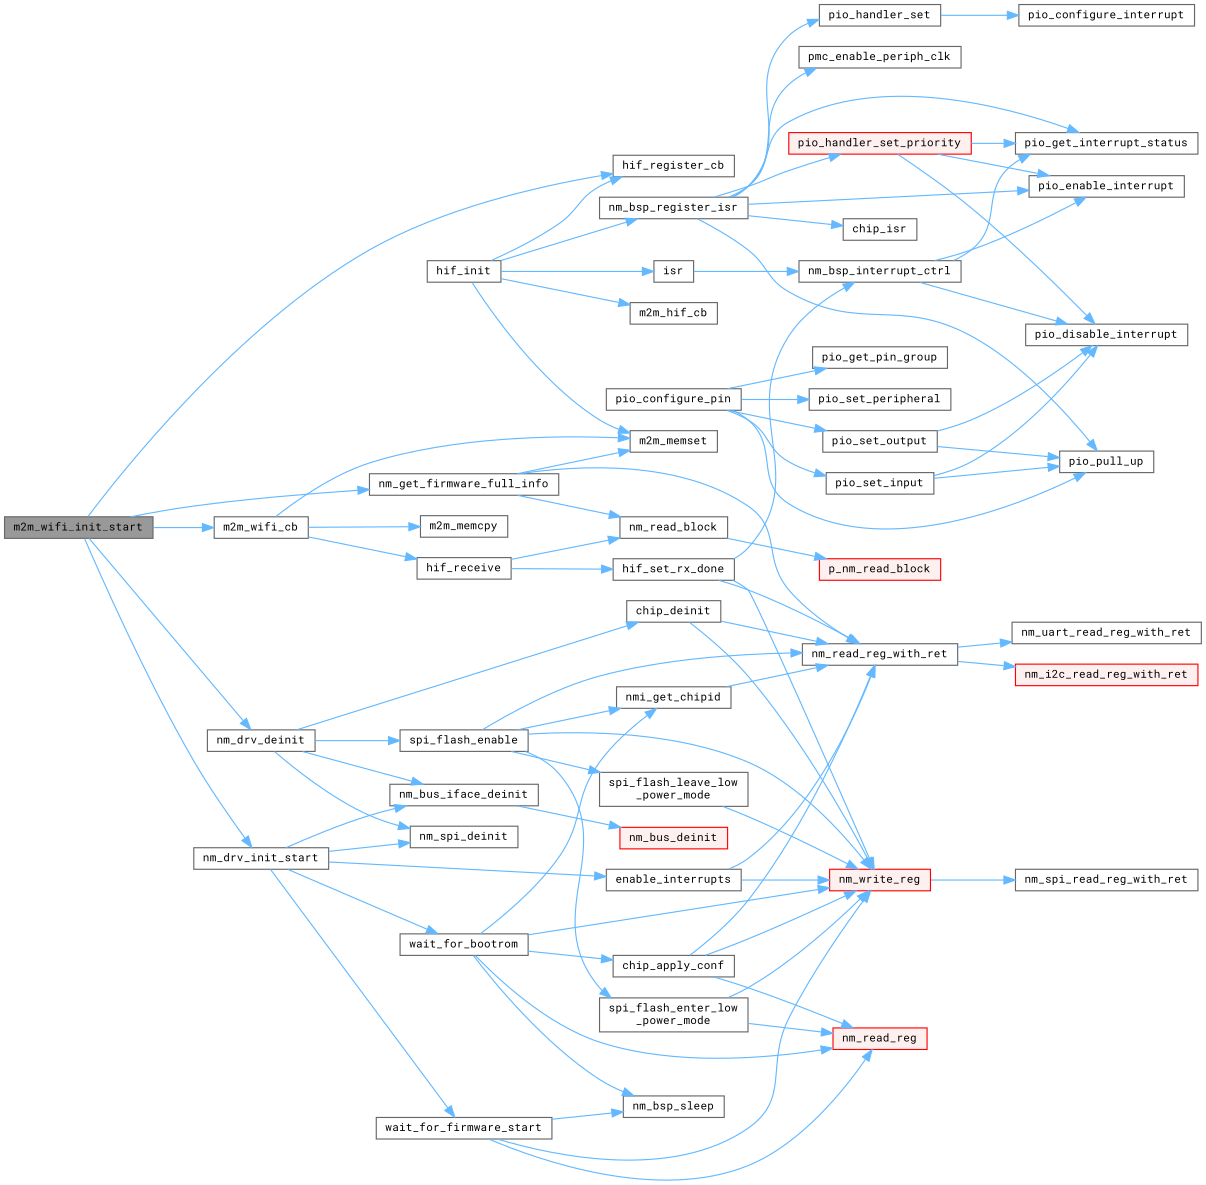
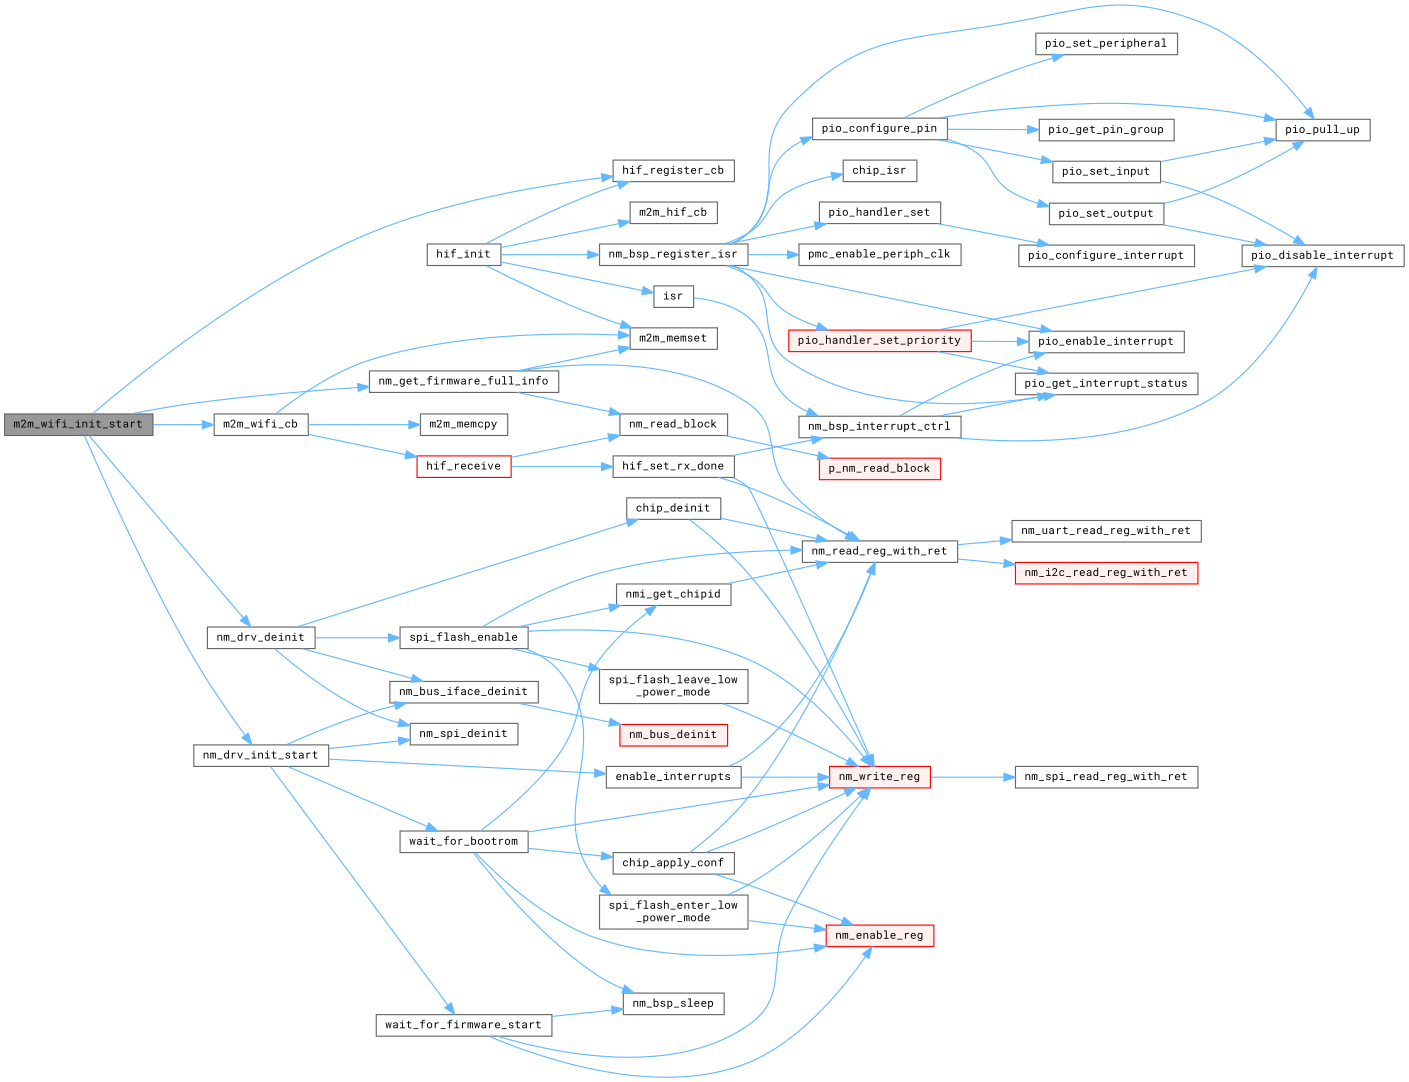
none -> (777, 162)
(464, 568) -> (464, 467)
(880, 1039) -> (880, 936)
